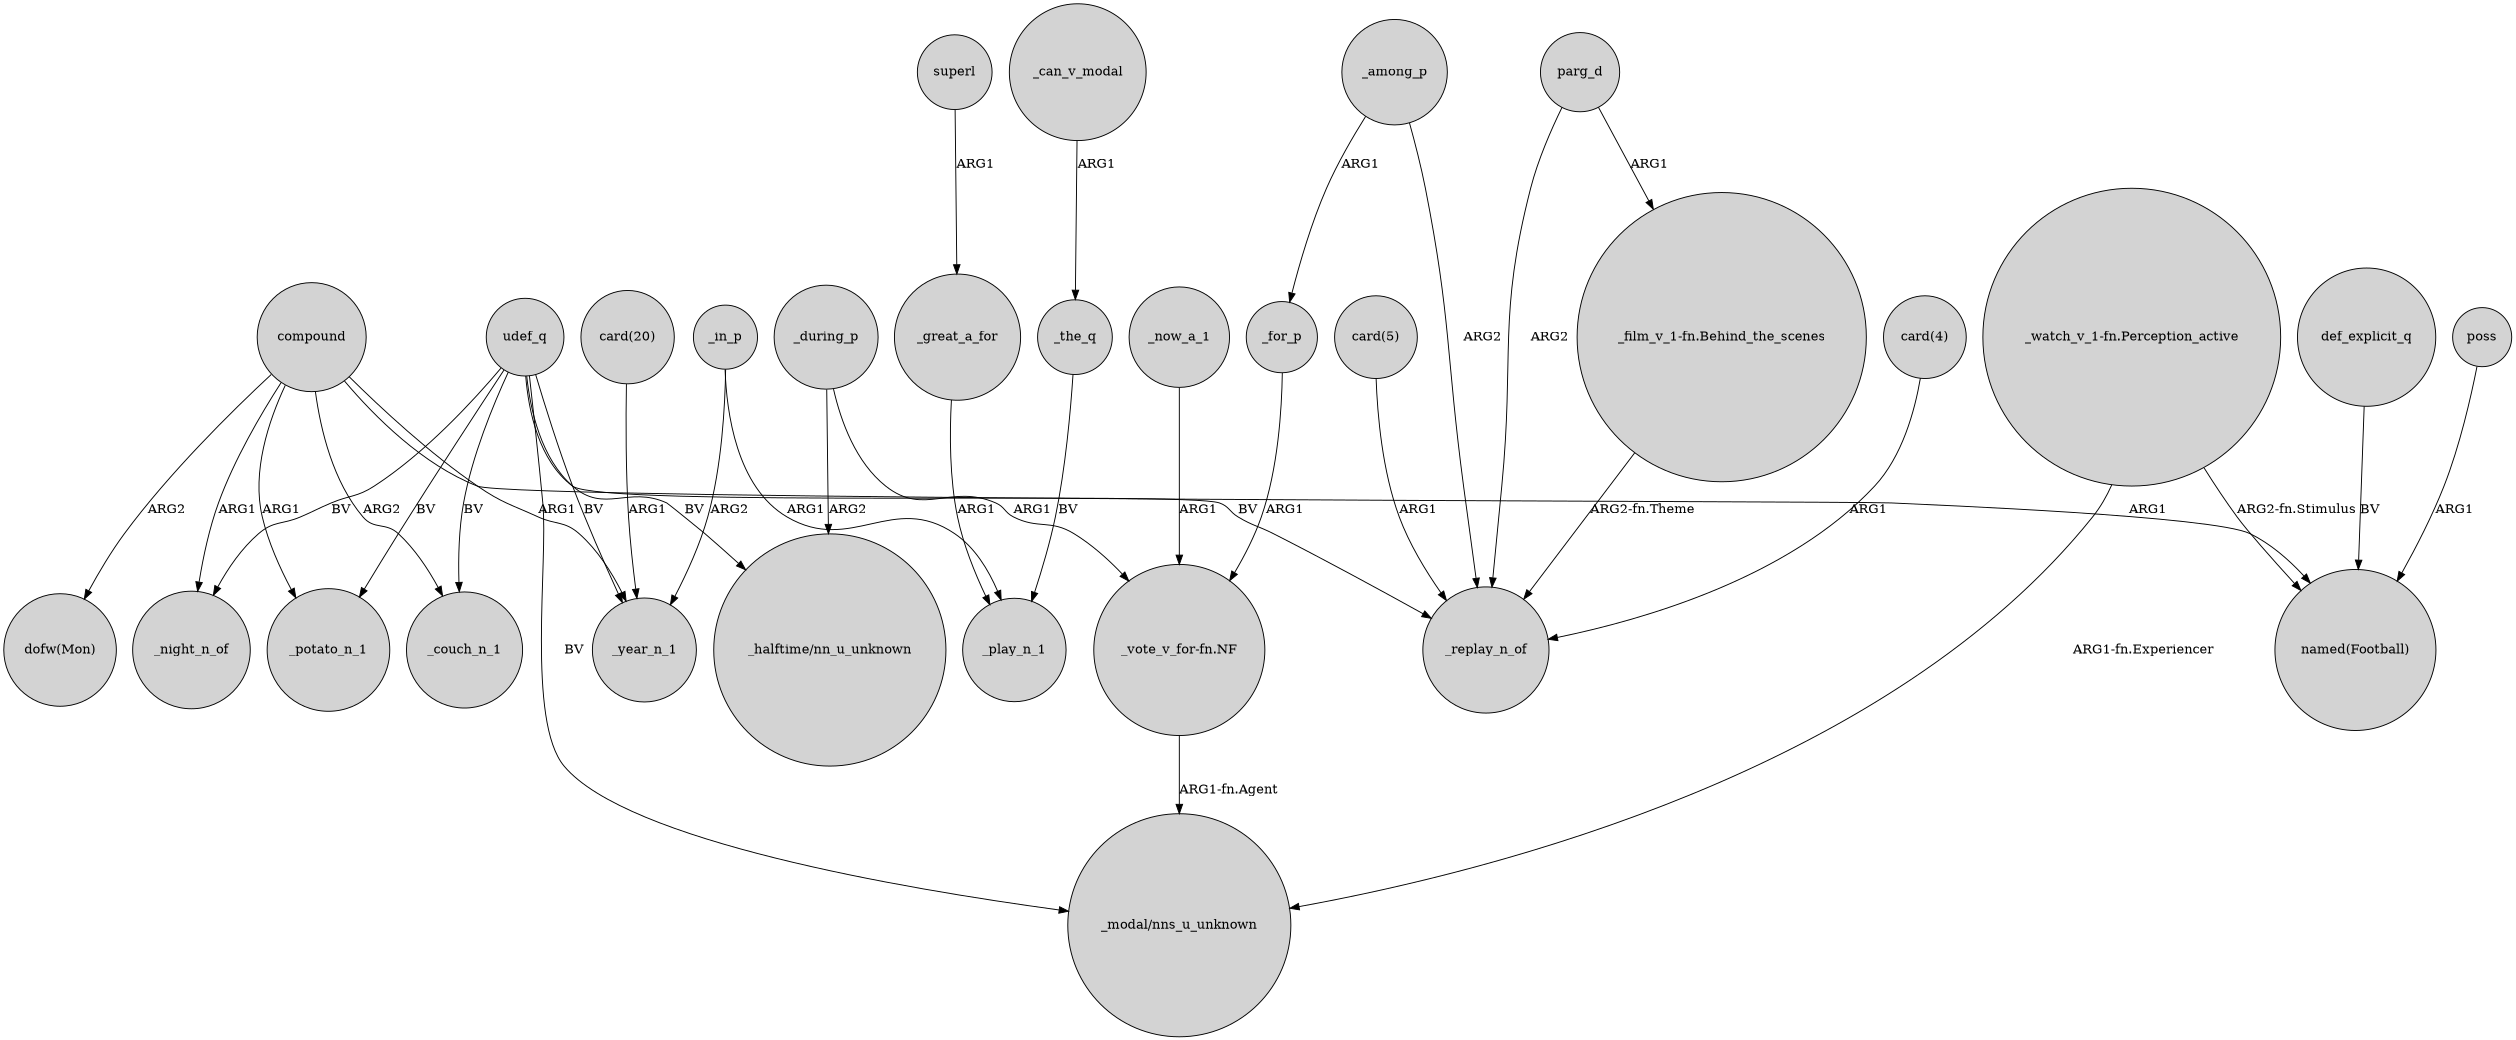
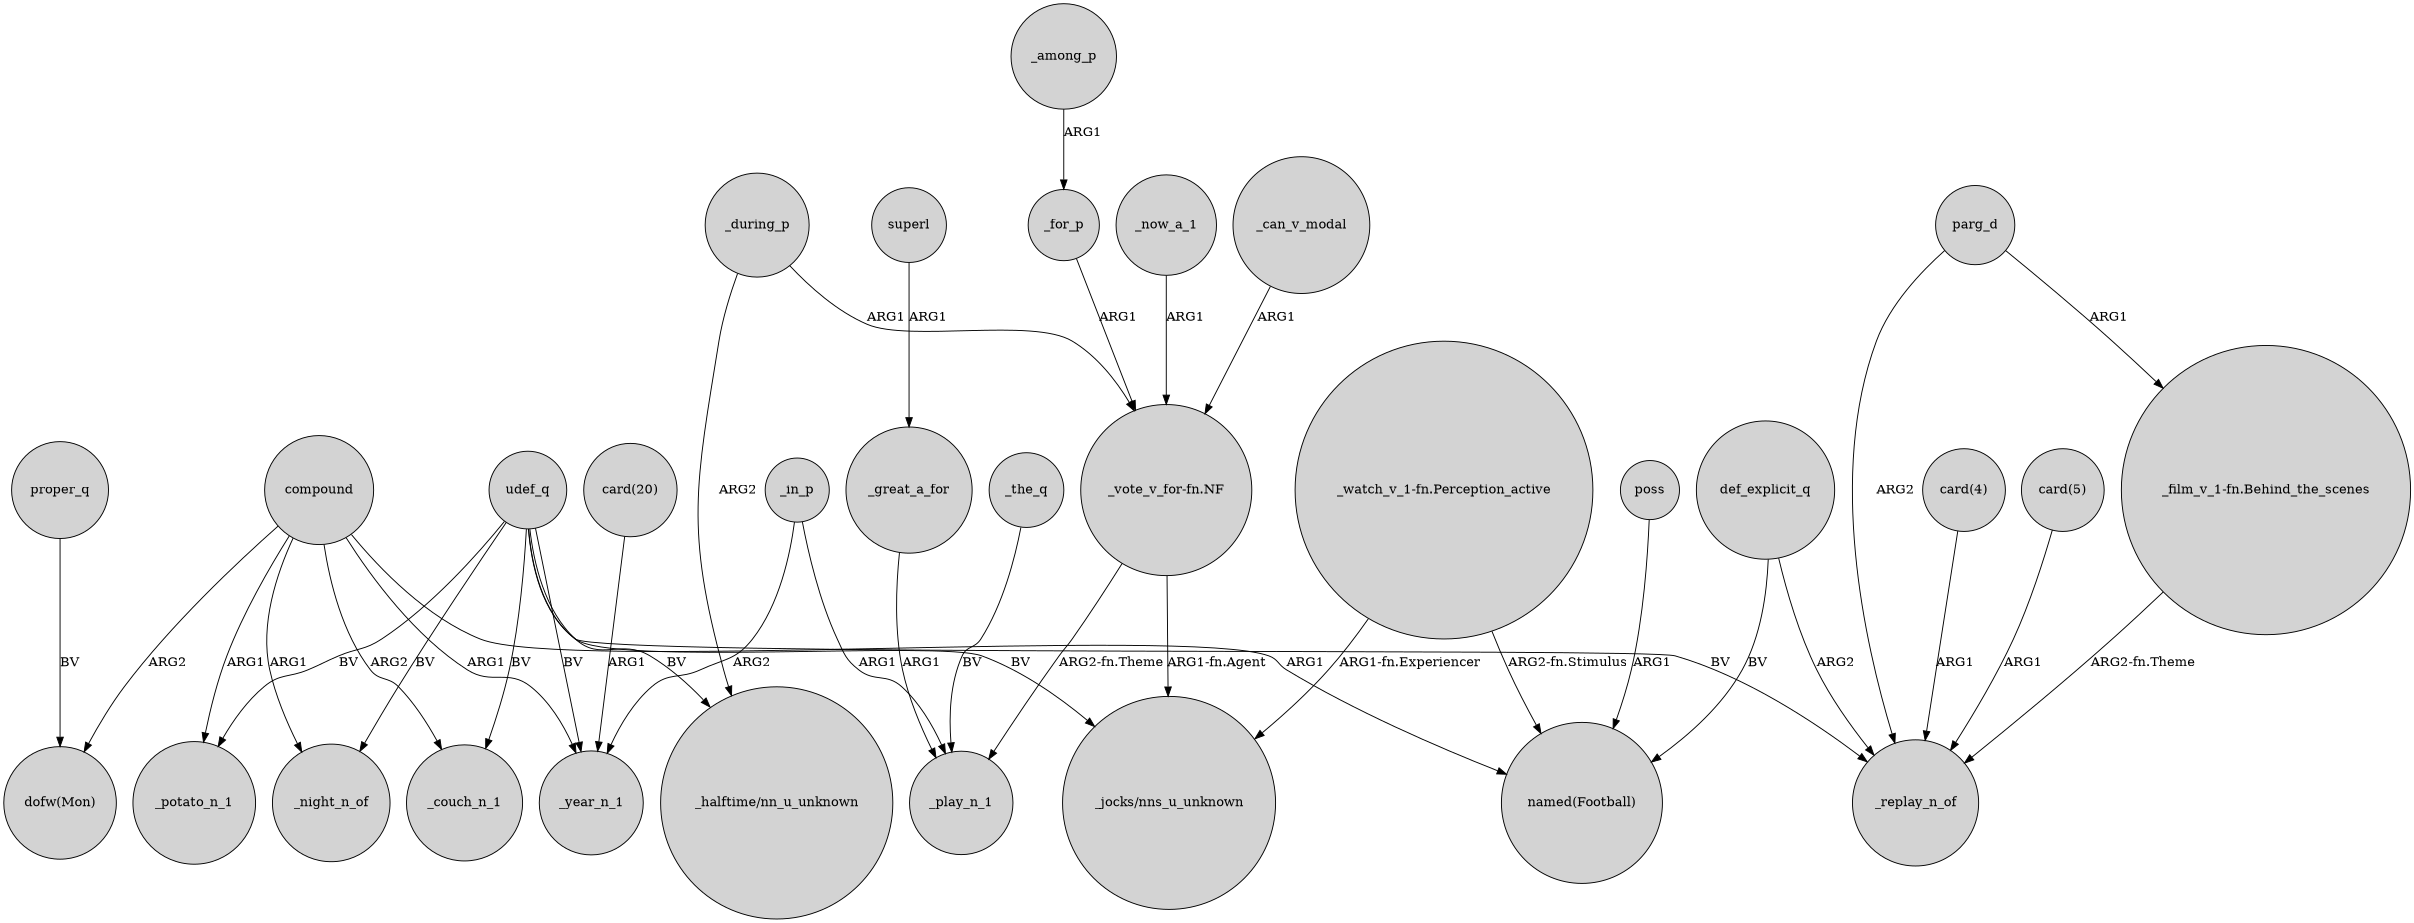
(1076, 215) -> (1240, 346)
(1449, 349) -> (1811, 659)
none -> (60, 490)
none -> (1058, 657)
(1179, 925) -> (1169, 803)
